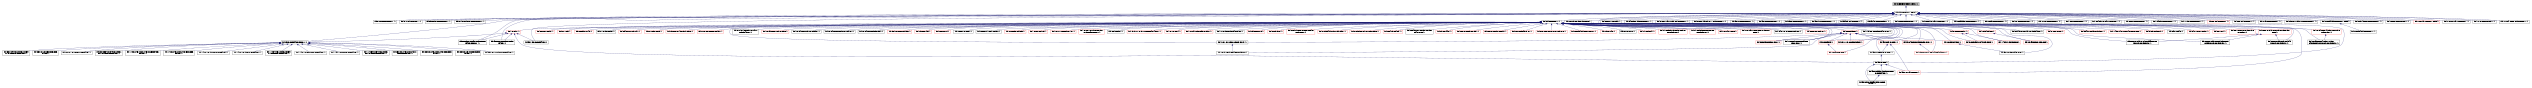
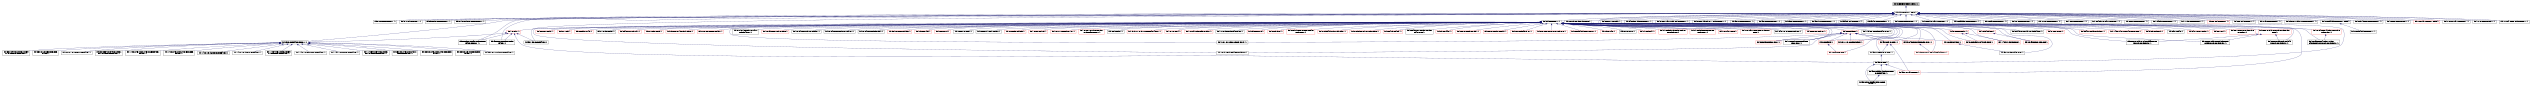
(1703, 32) -> (1703, 32)
(1232, 49) -> (539, 35)
(213, 53) -> (213, 53)
